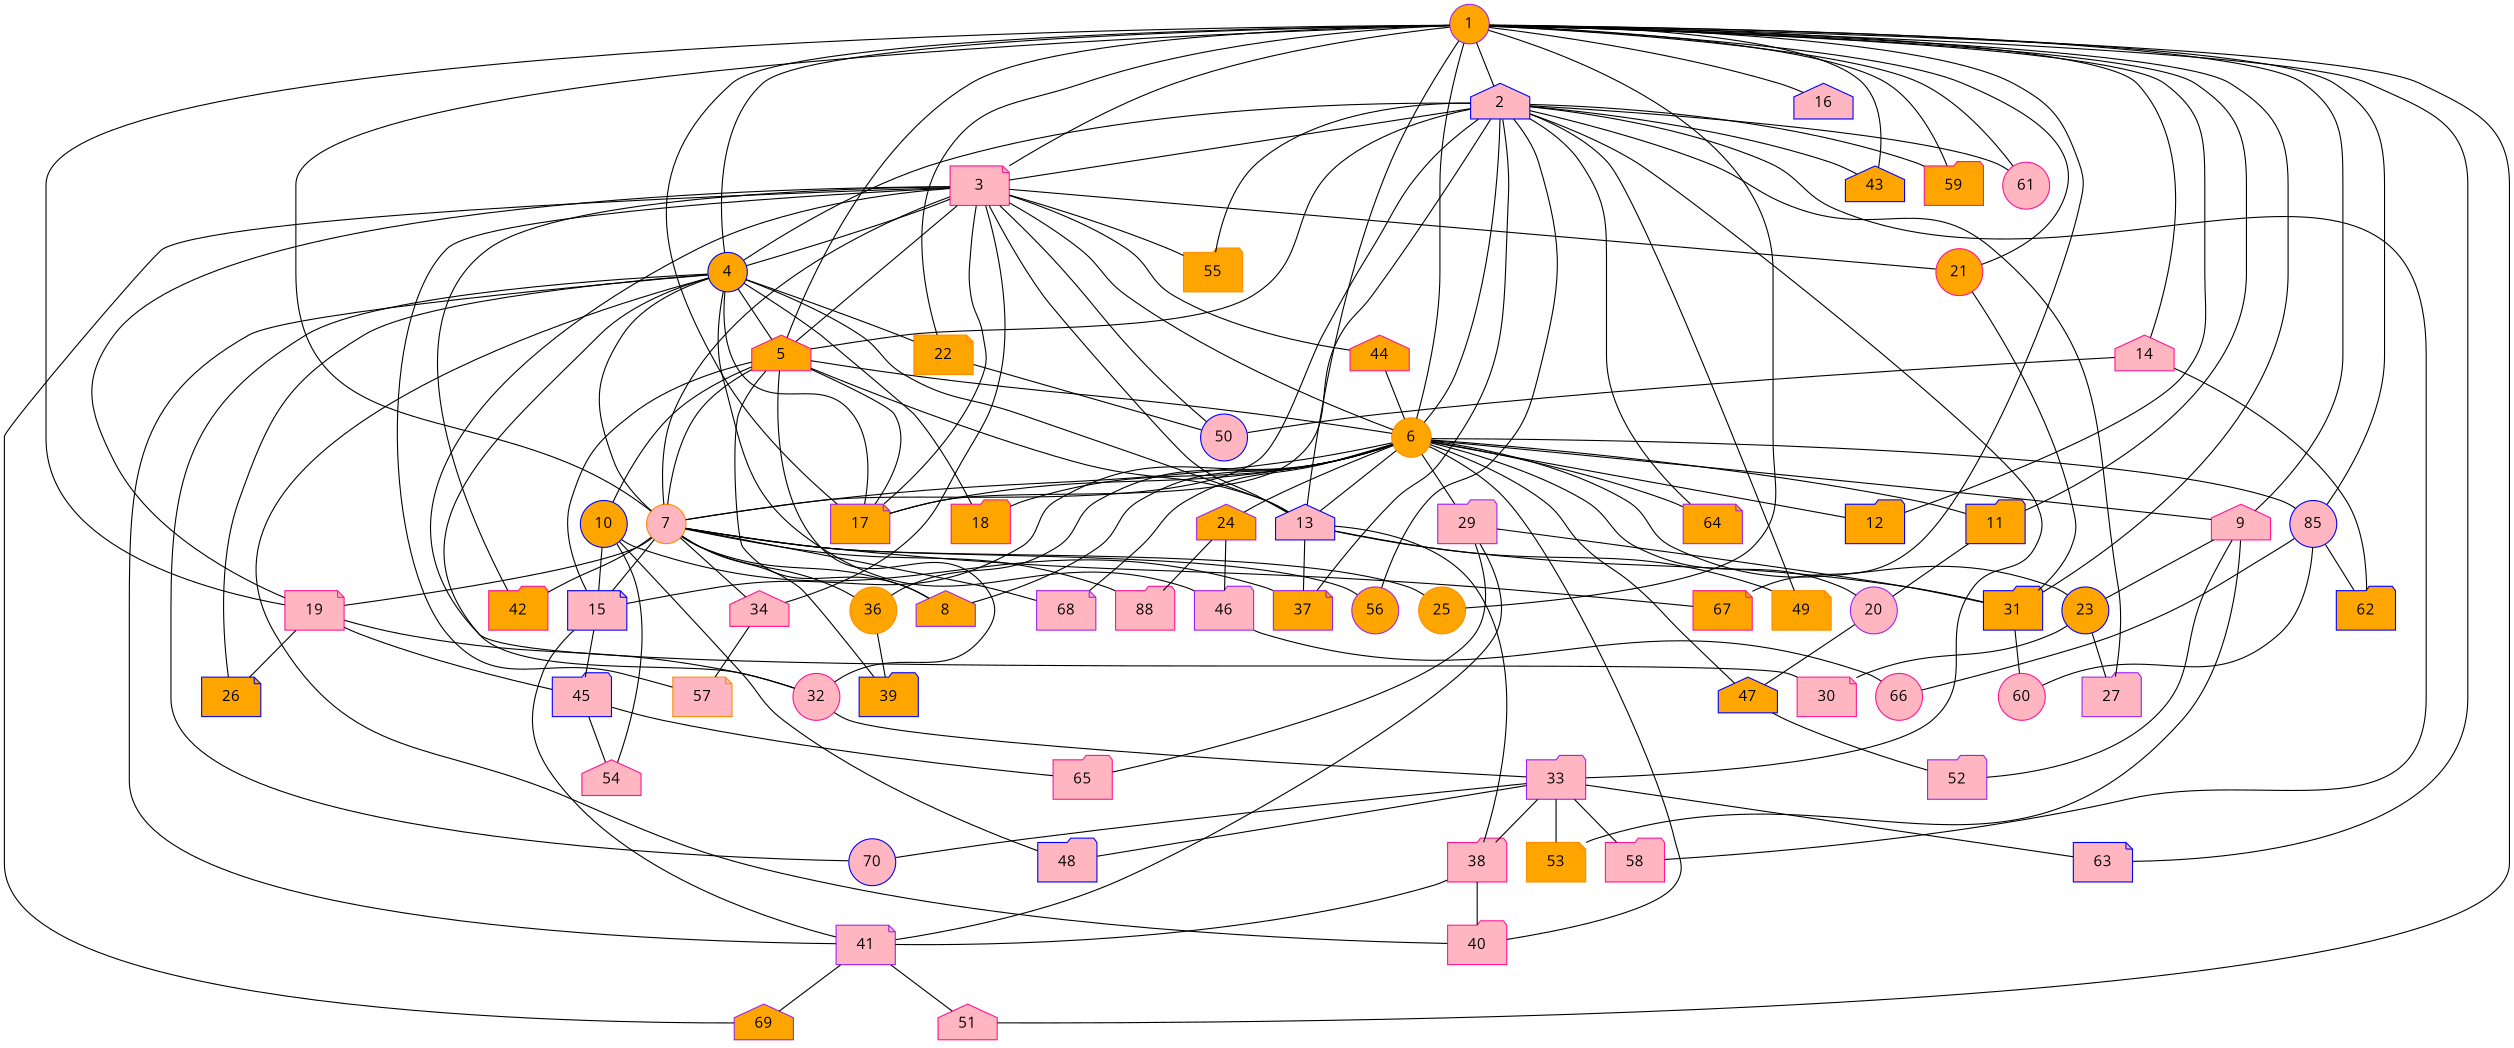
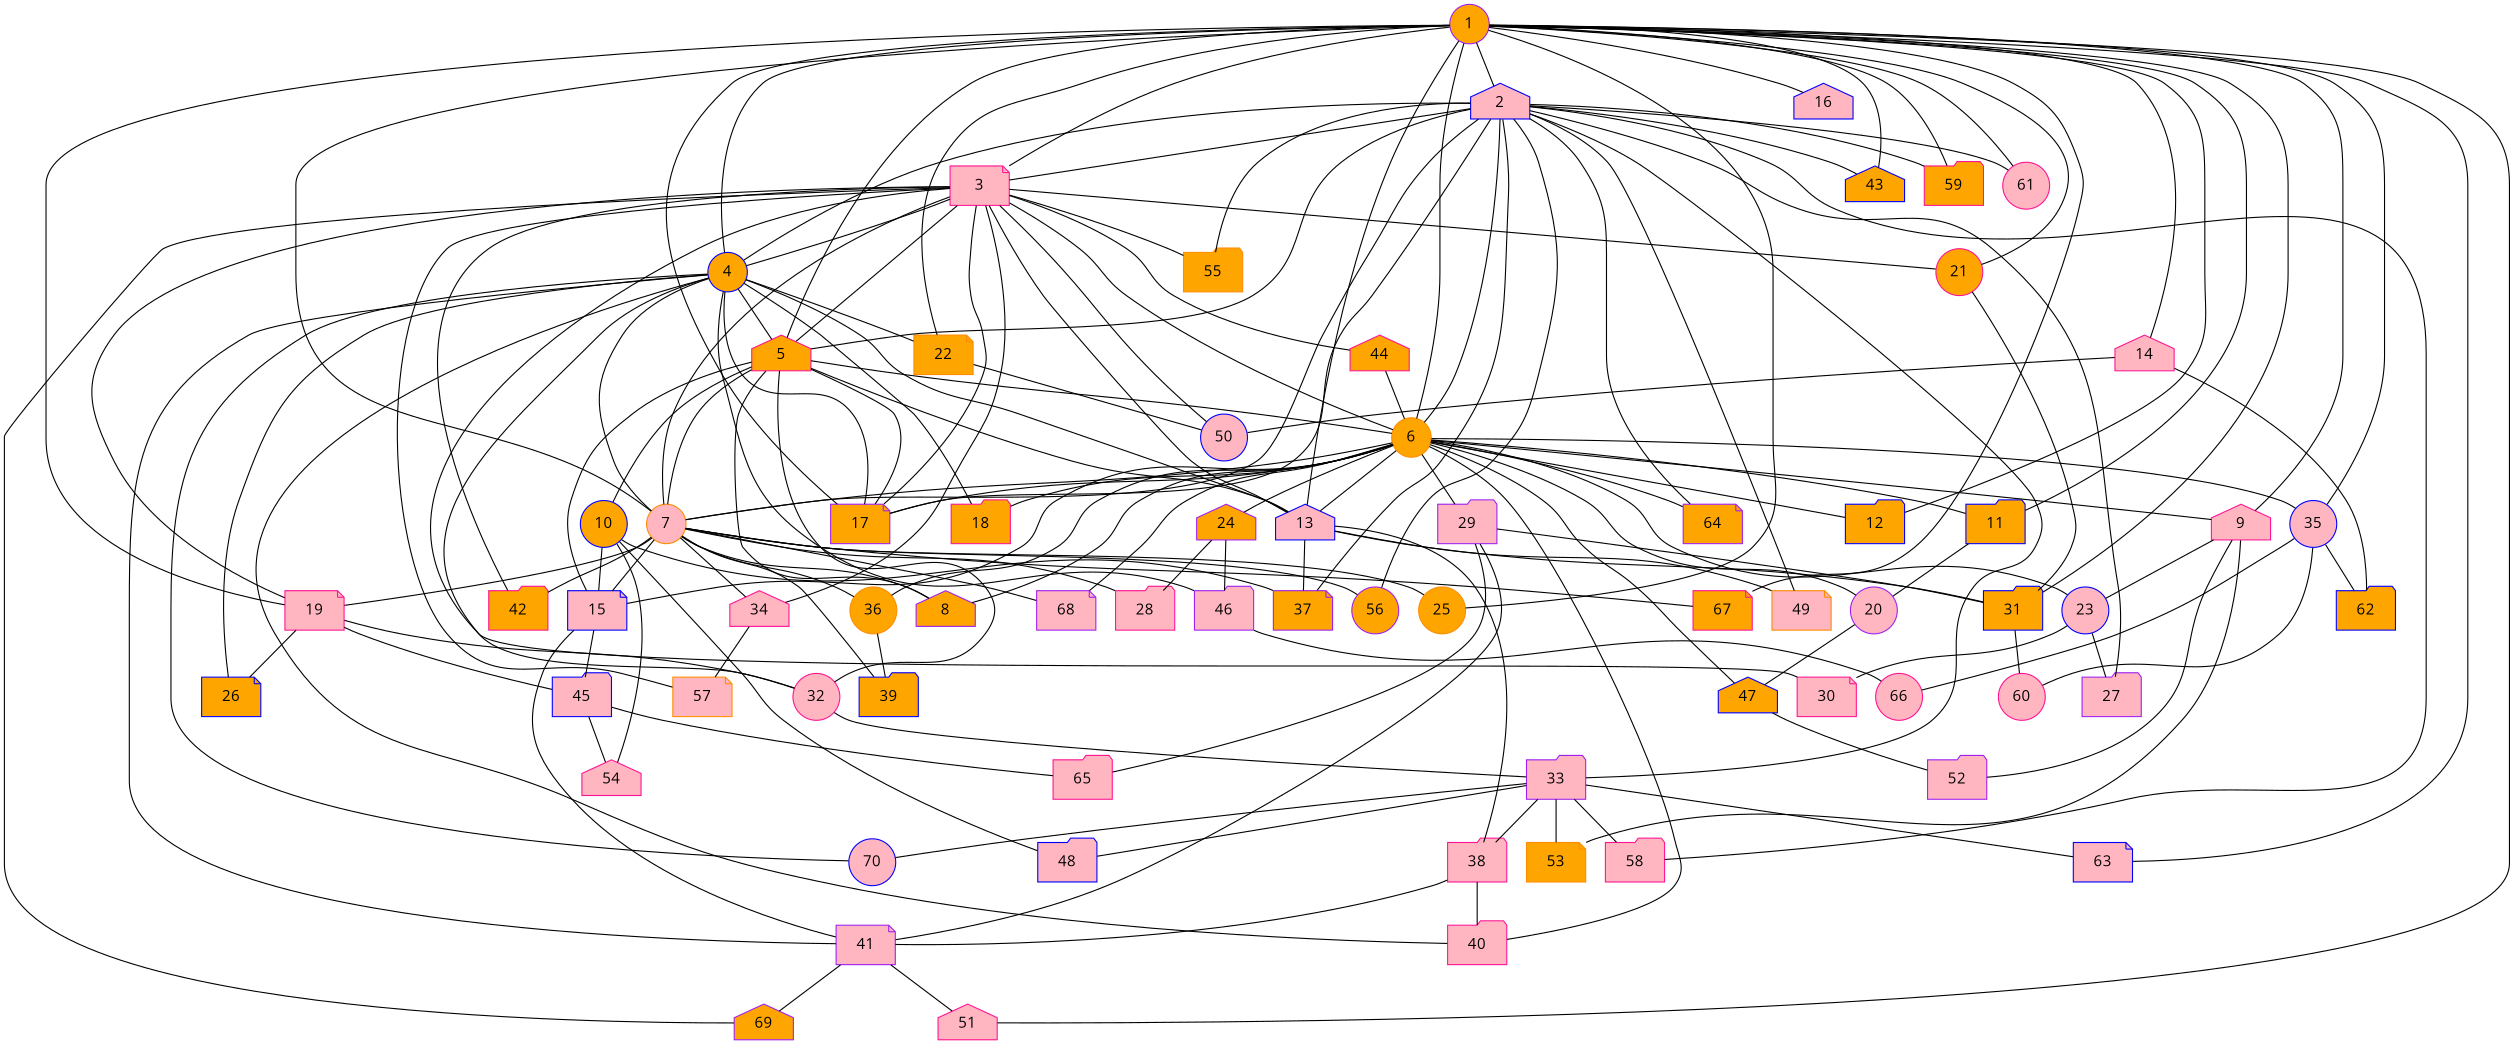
(2313, 524) -> (2313, 524)
(1145, 610) -> (1145, 610)
(1802, 610) -> (1802, 610)
(2085, 610) -> (2085, 610)
